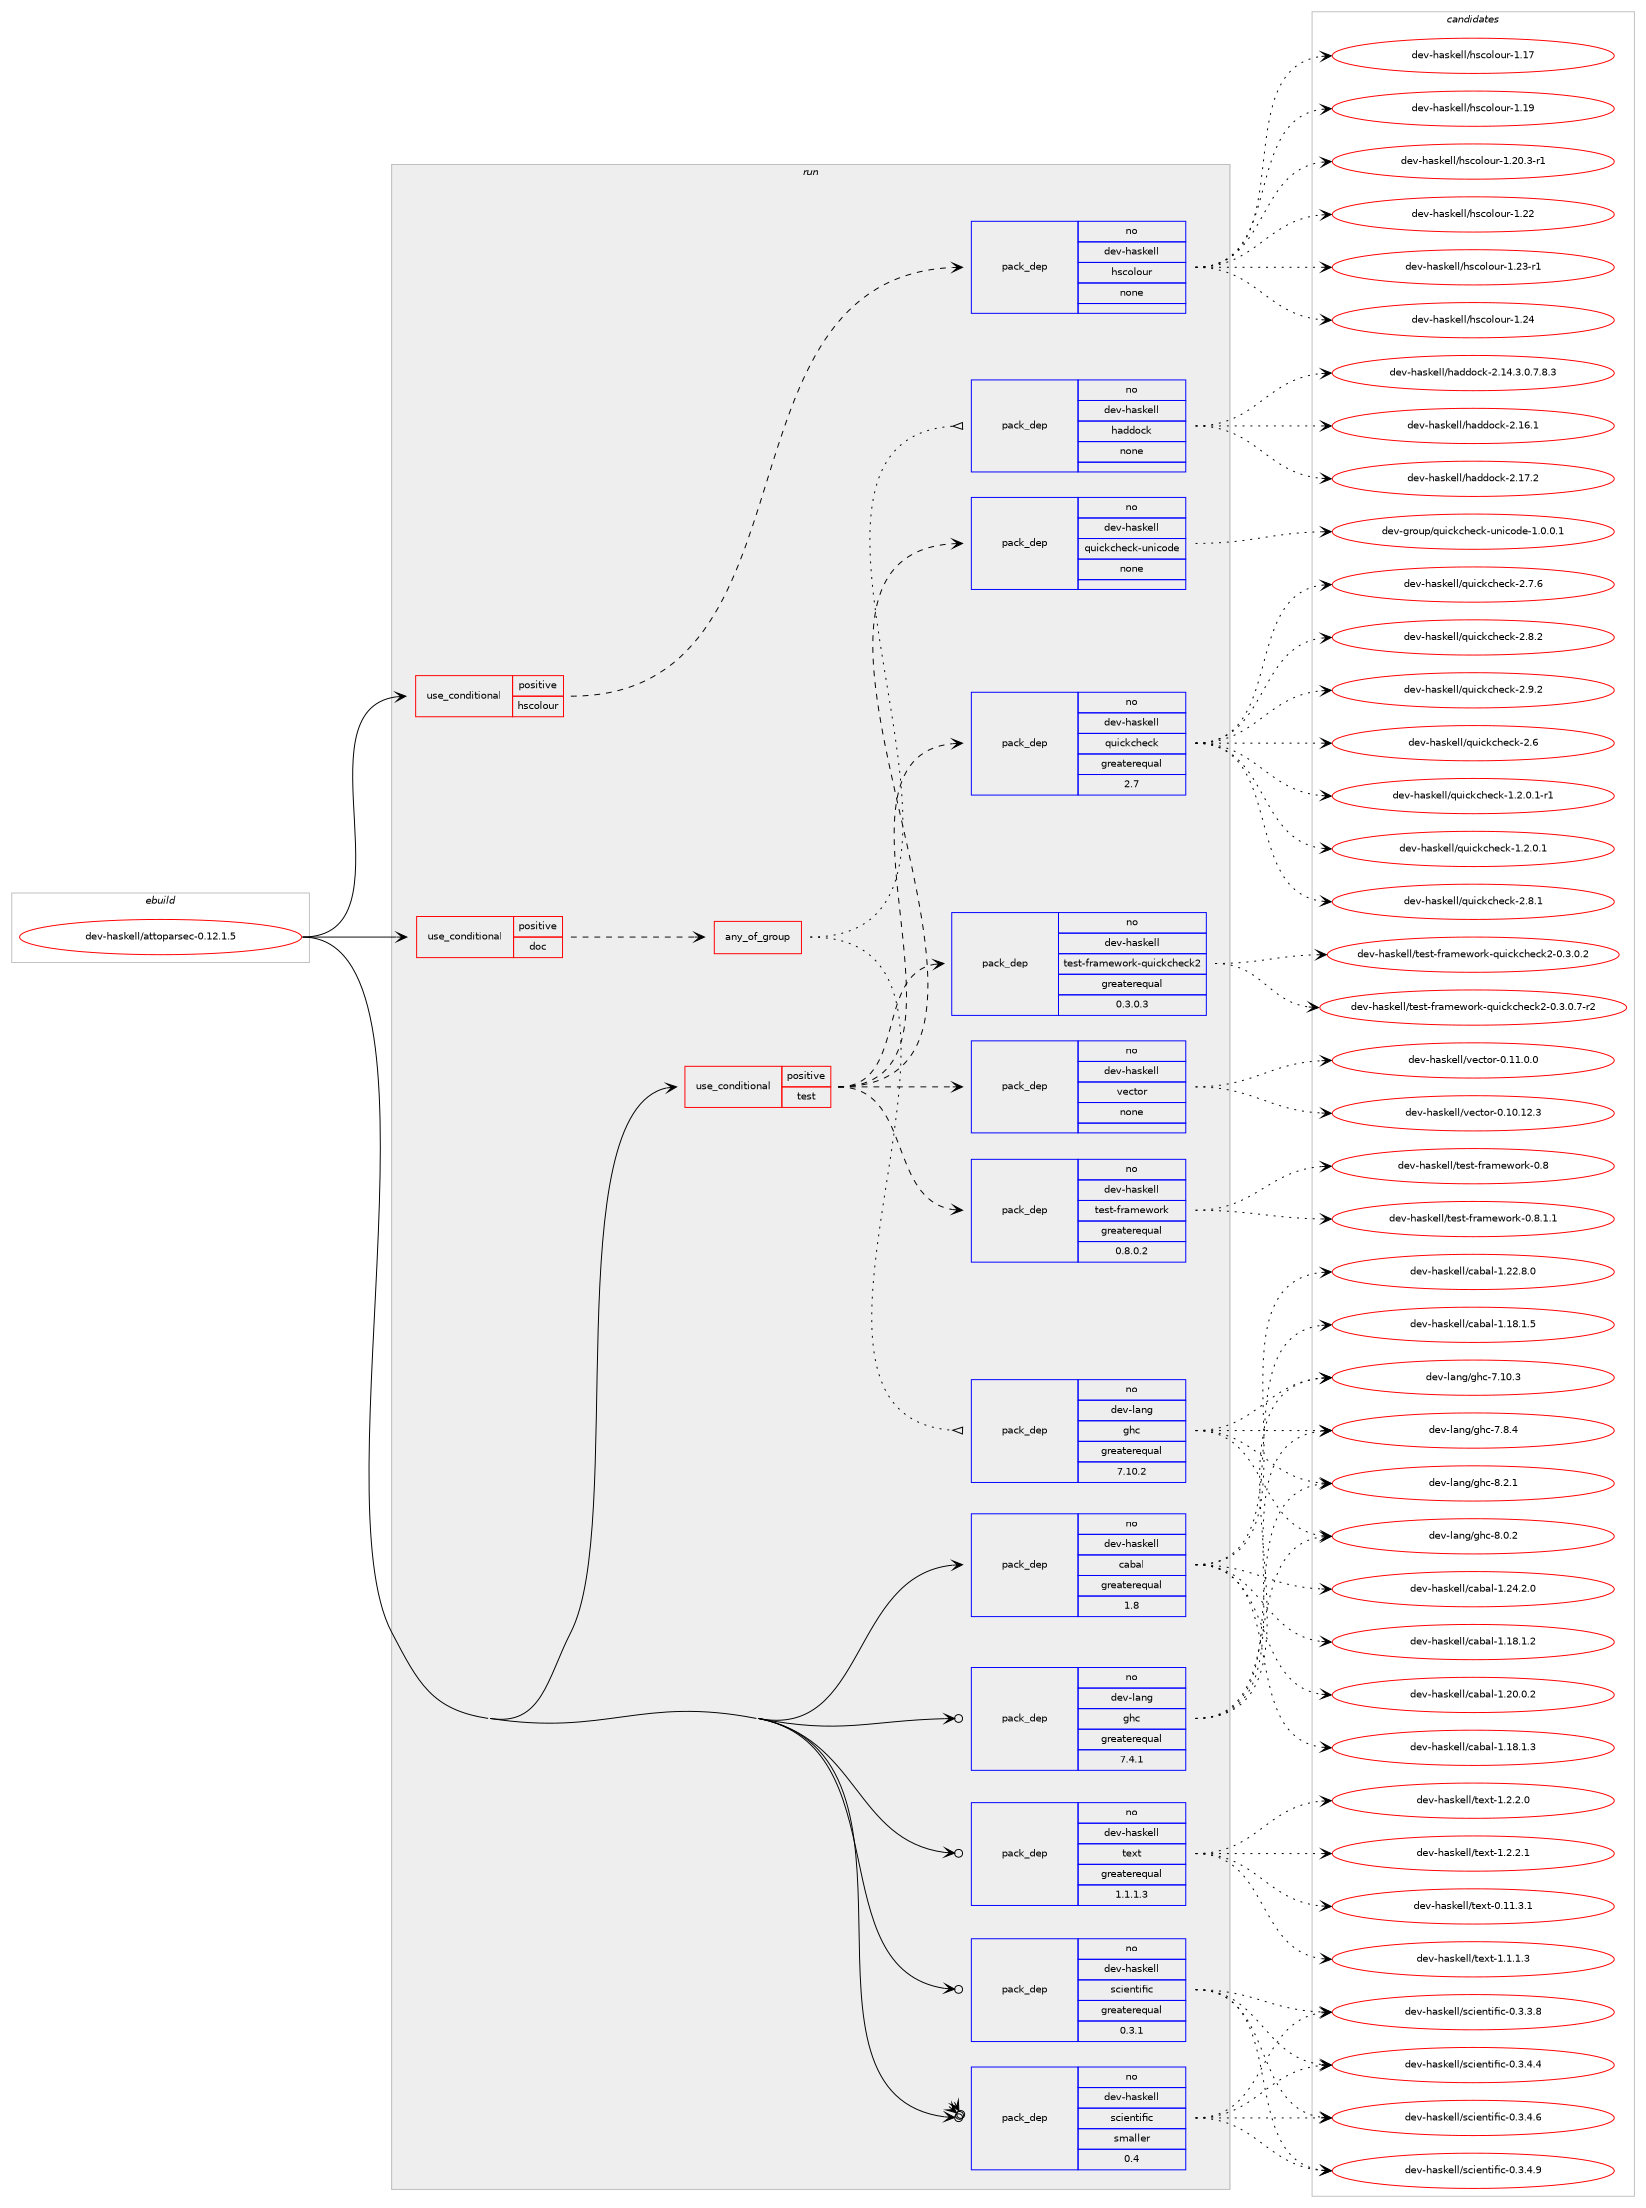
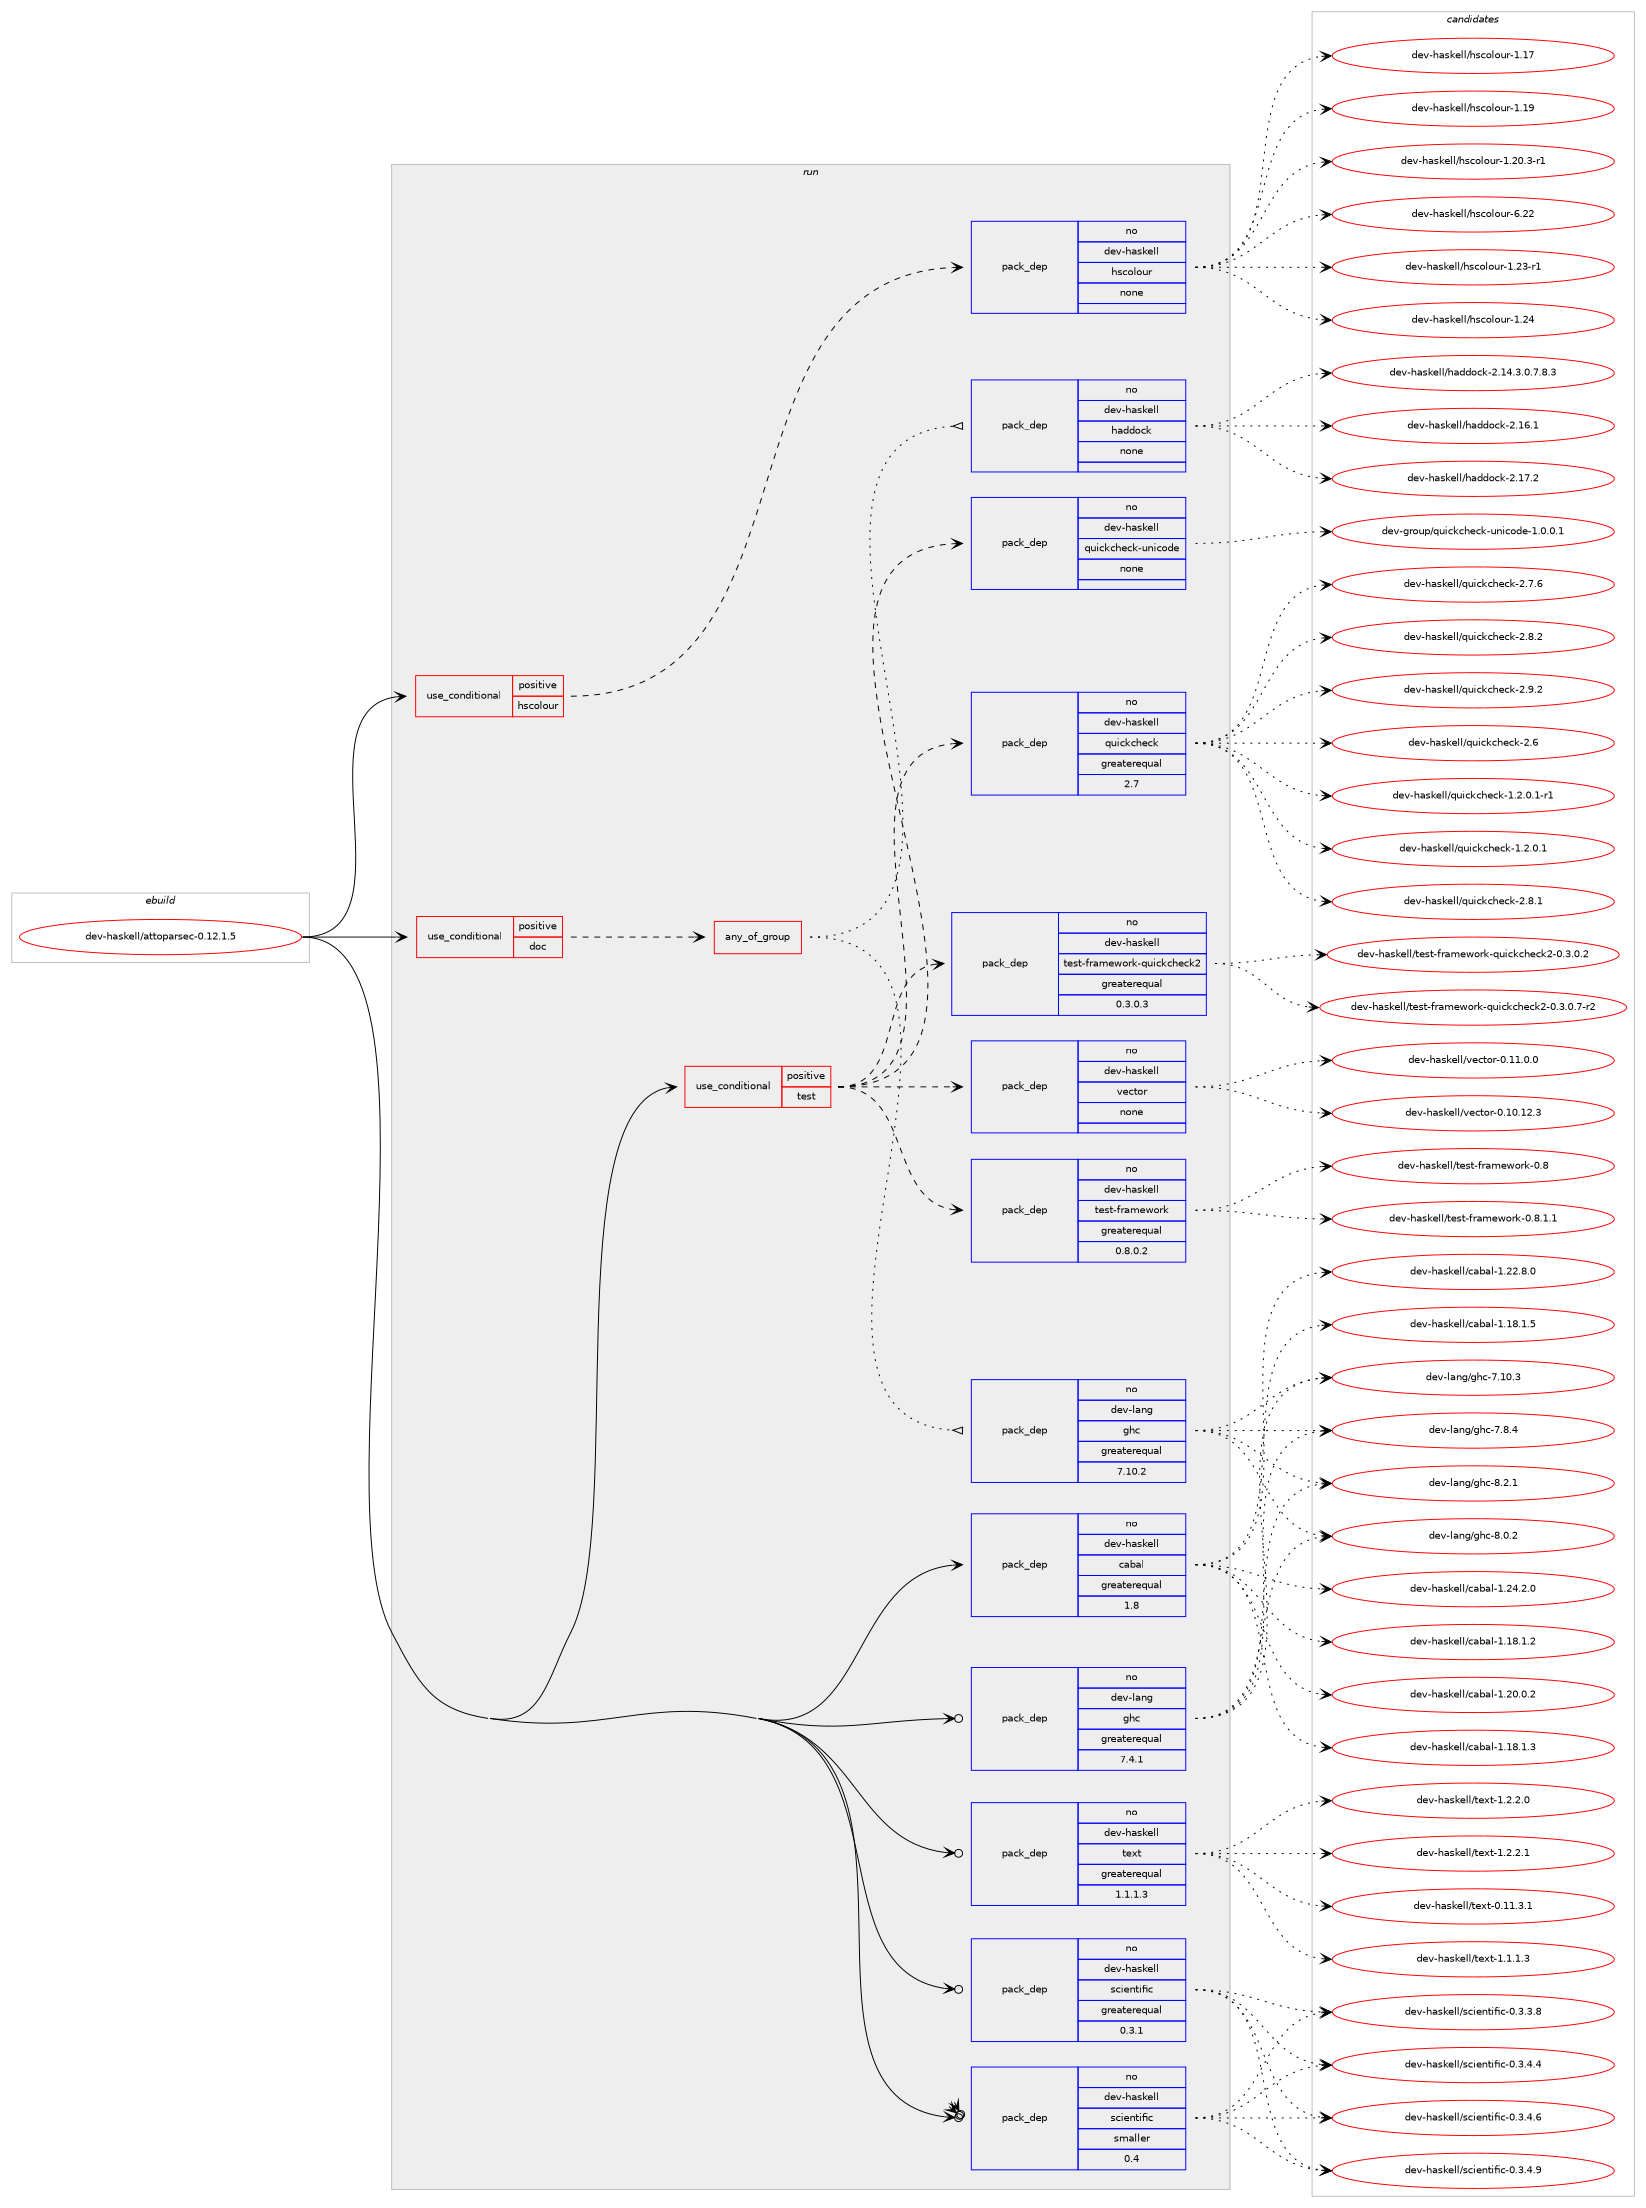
(1473, 214) -> (1473, 214)
